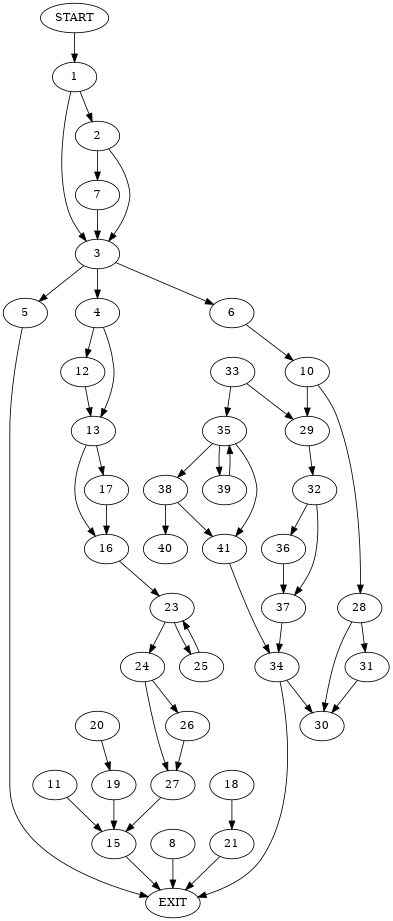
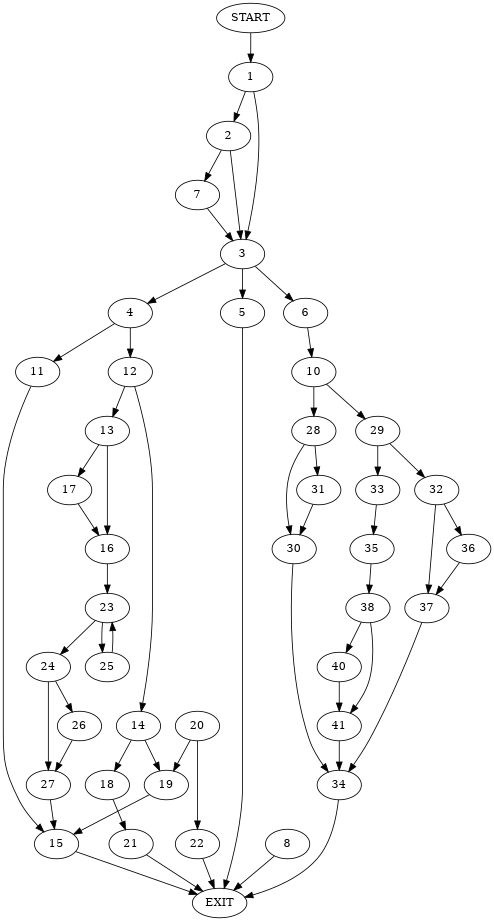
(114, 369) -> (88, 340)
(267, 399) -> (378, 457)
(257, 486) -> (339, 693)
(225, 490) -> none
(297, 693) -> (294, 667)
none -> (138, 726)
none -> (197, 844)
